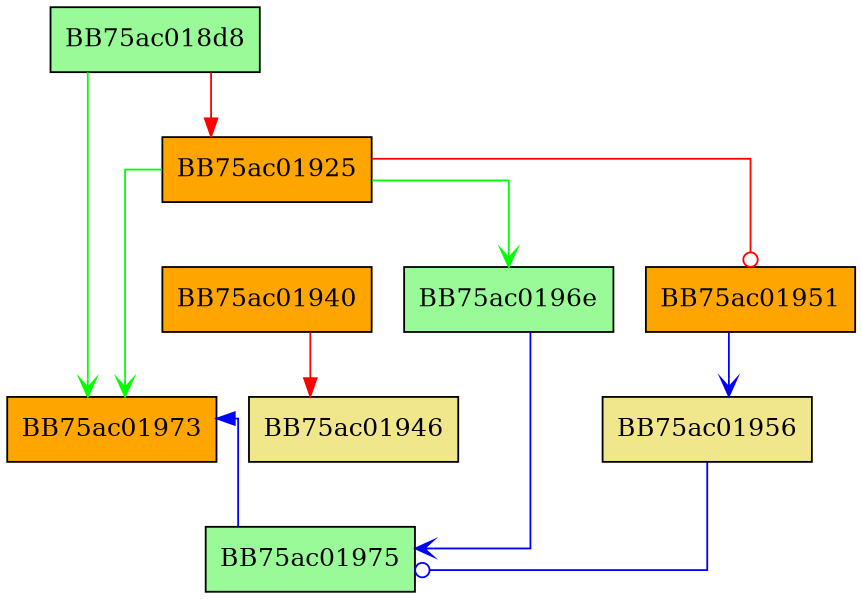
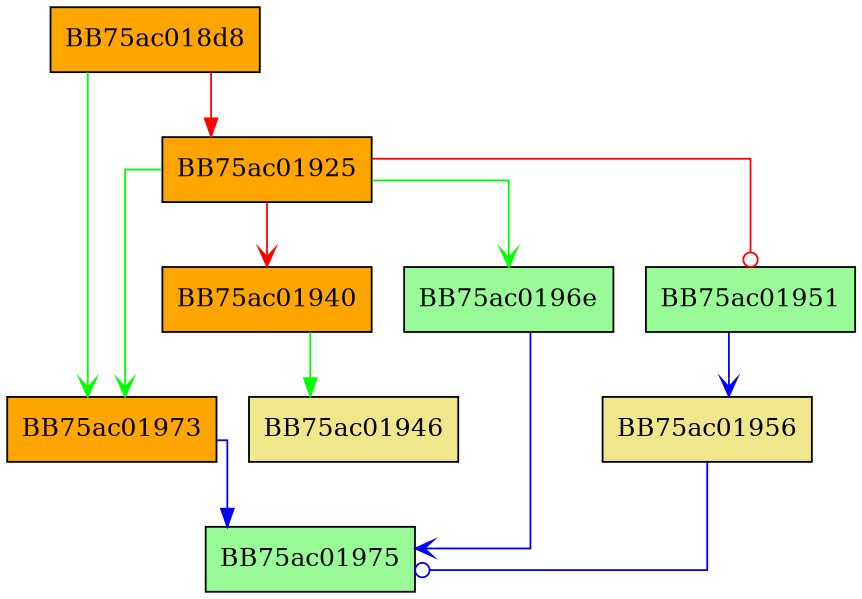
(155, 40) -> (155, 40)
none -> (267, 225)
(751, 299) -> (751, 299)
(310, 355) -> (310, 355)
(238, 471) -> (227, 469)
